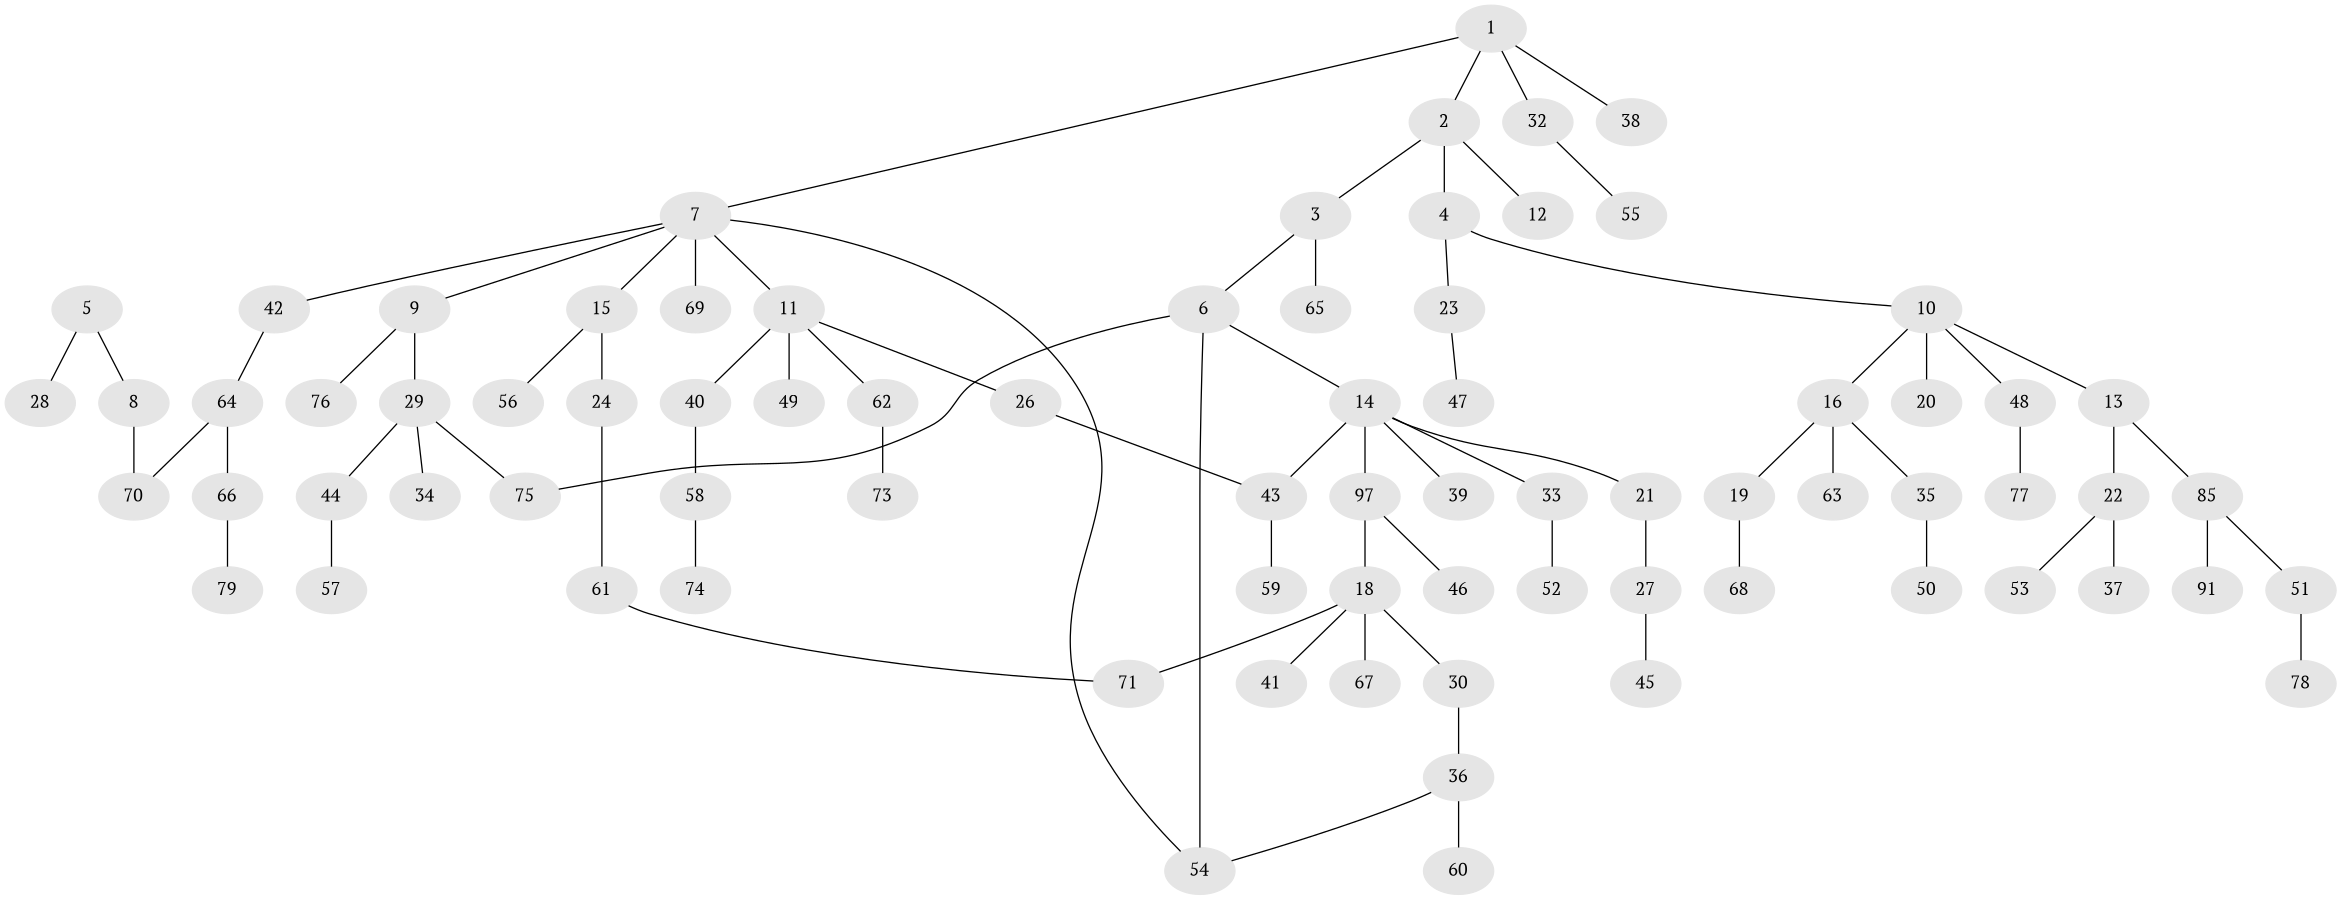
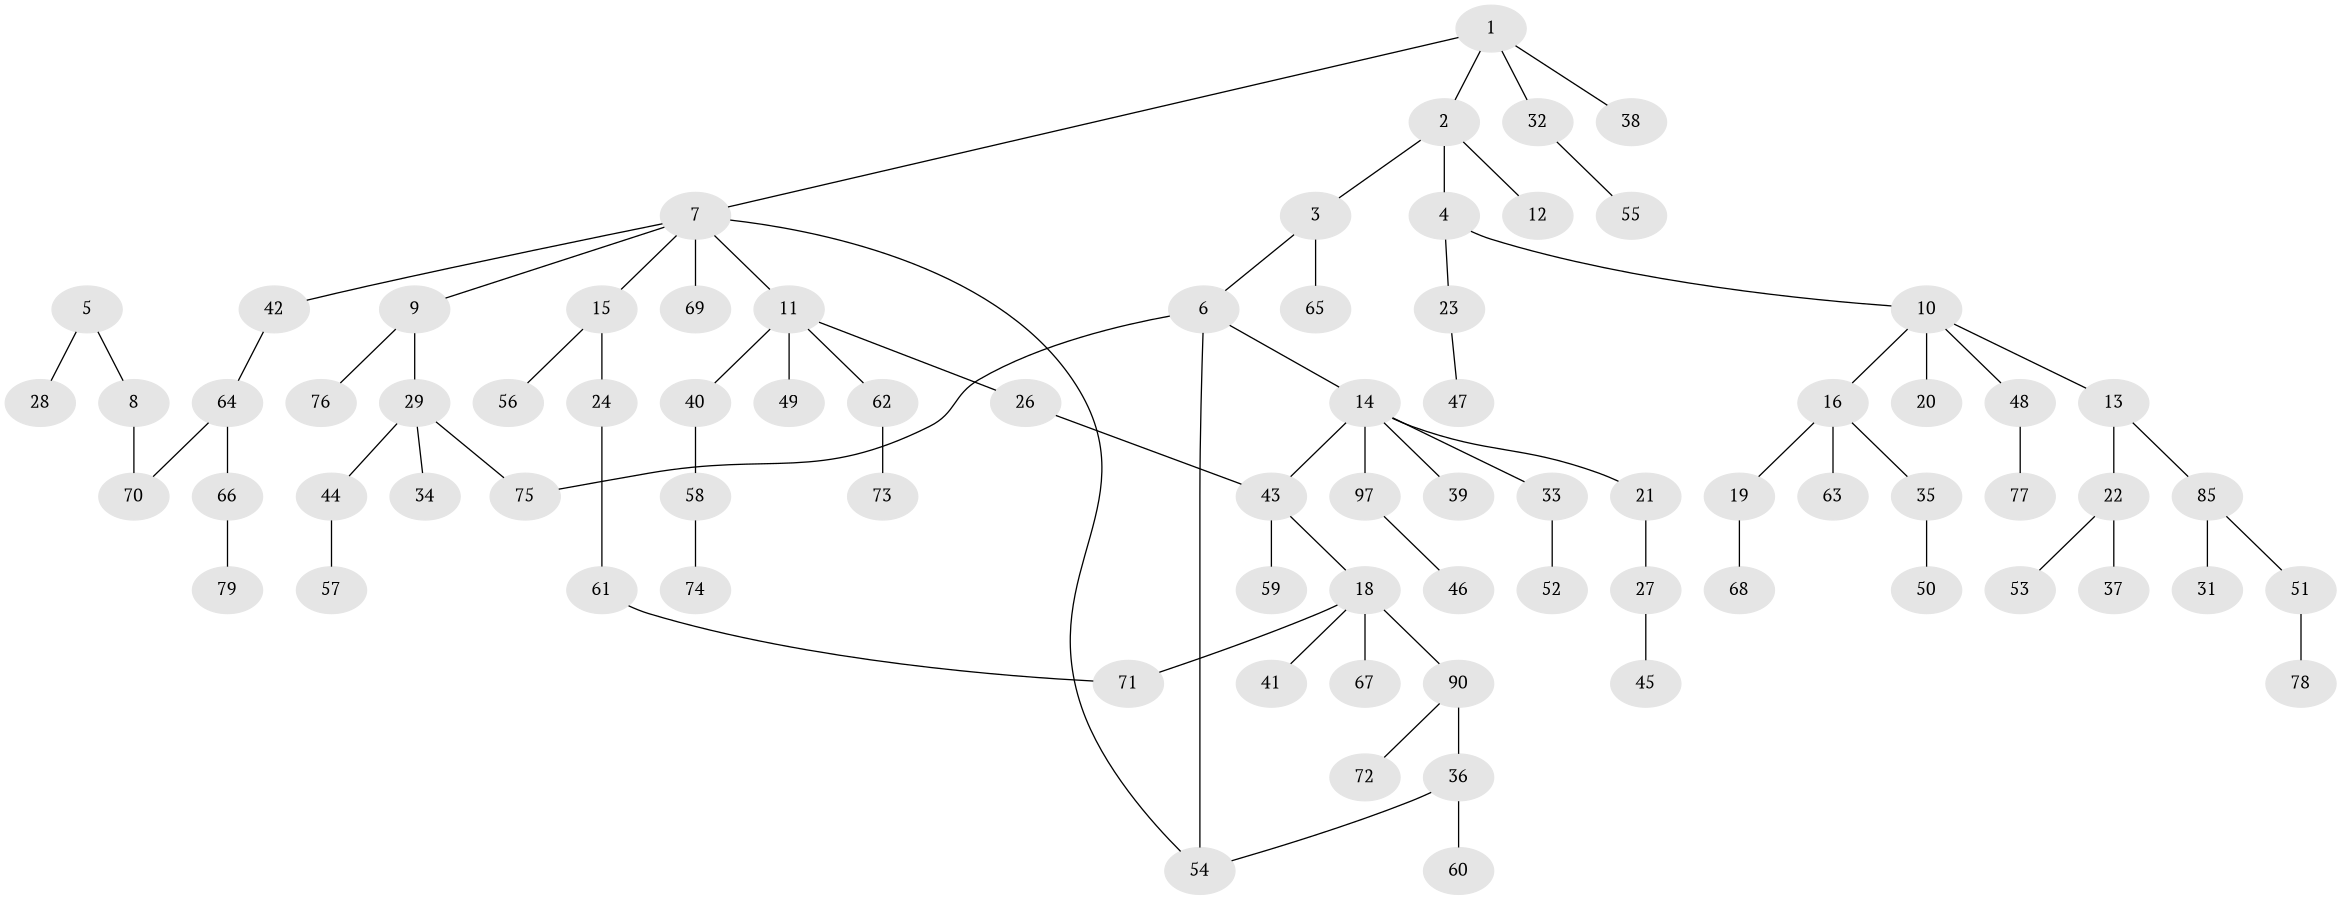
(1365, 544) -> (1318, 543)
(2207, 590) -> (2207, 590)
(1459, 684) -> (1459, 684)
none -> (1365, 777)
